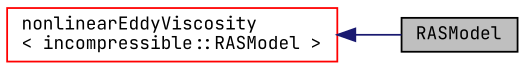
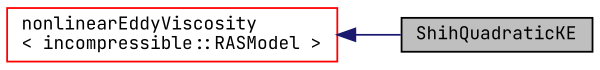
(460, 35) -> (497, 35)
